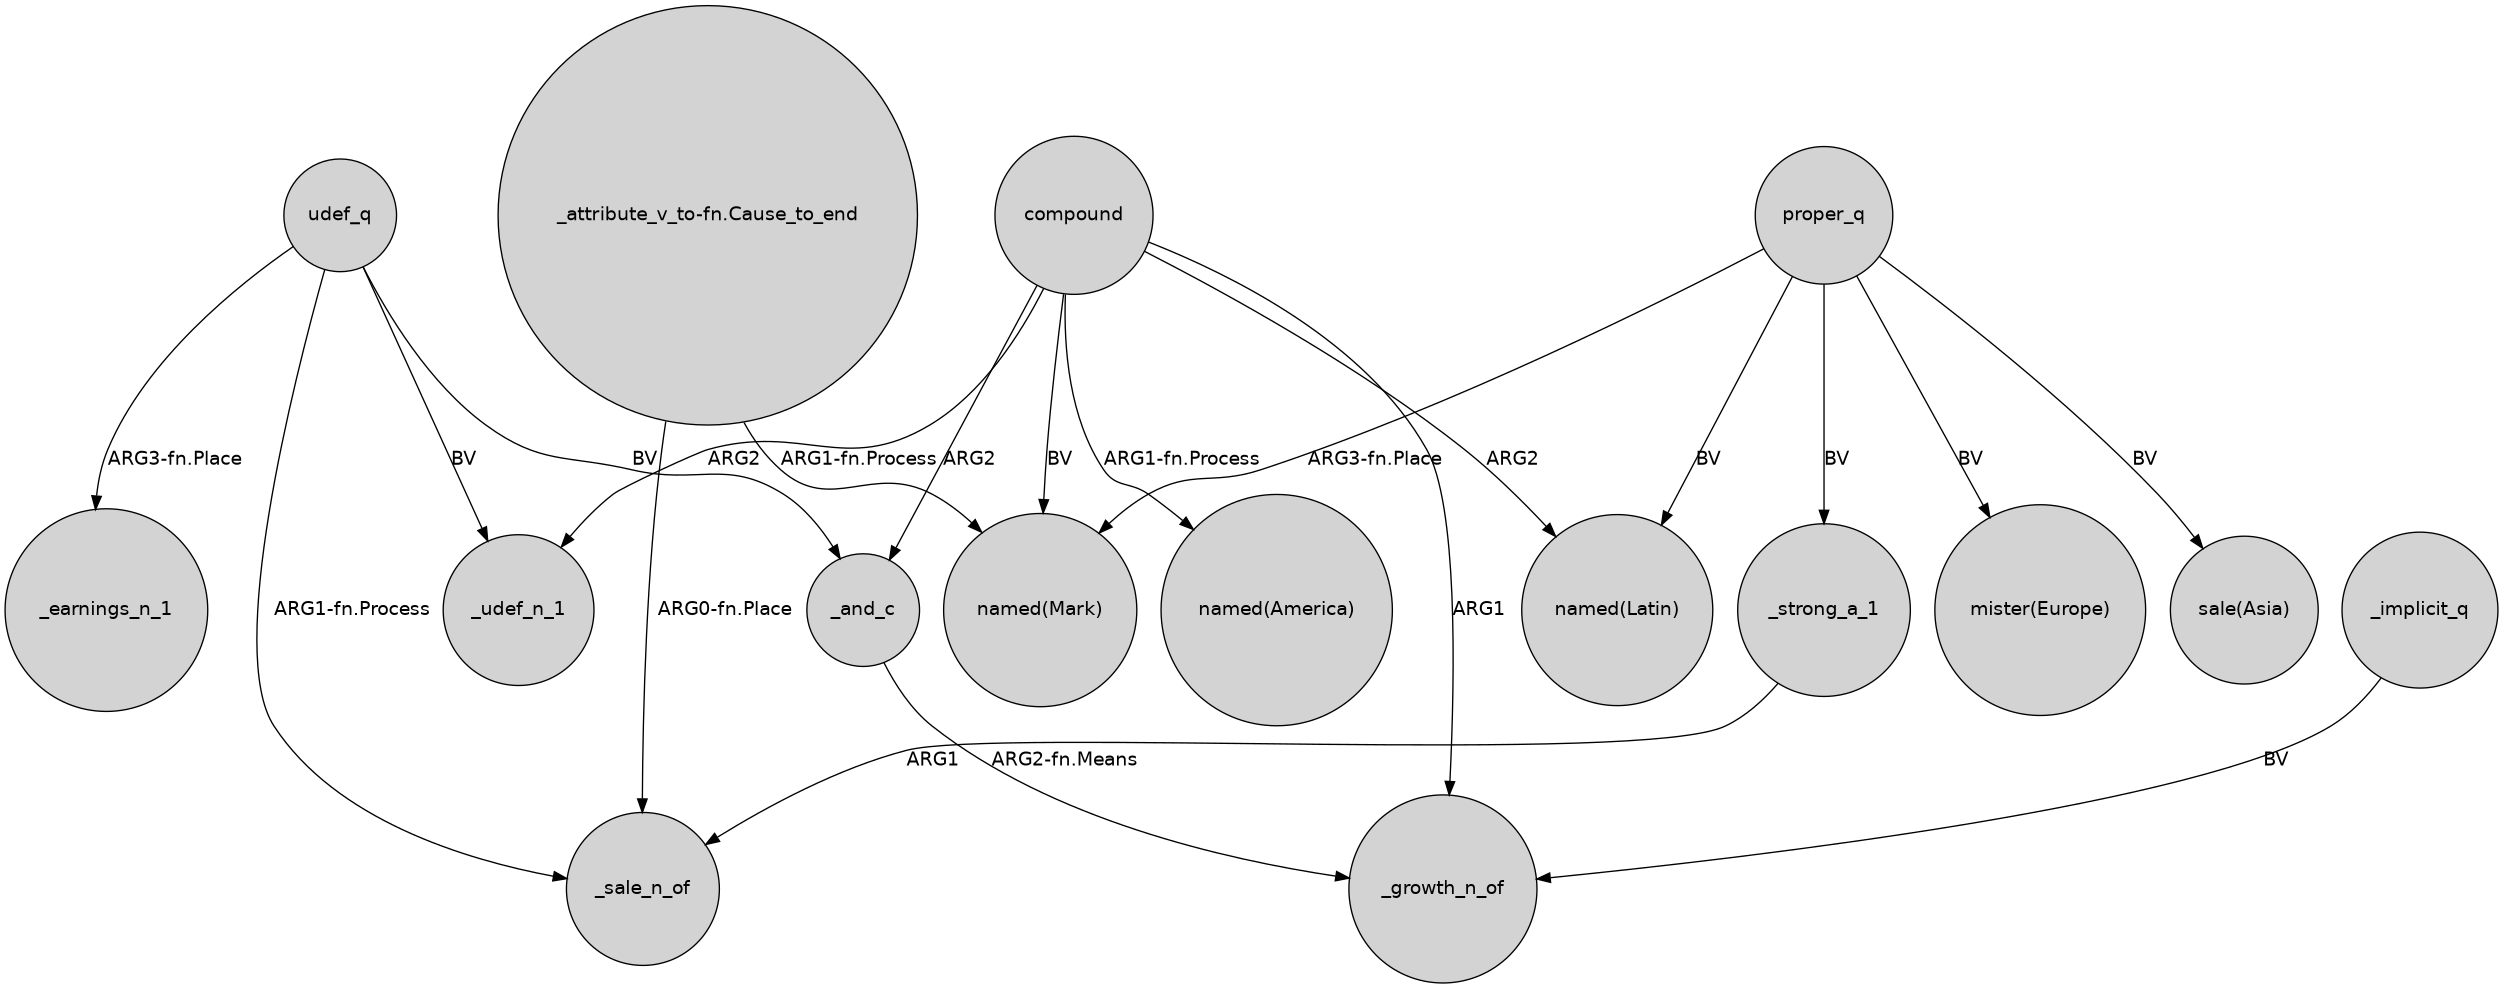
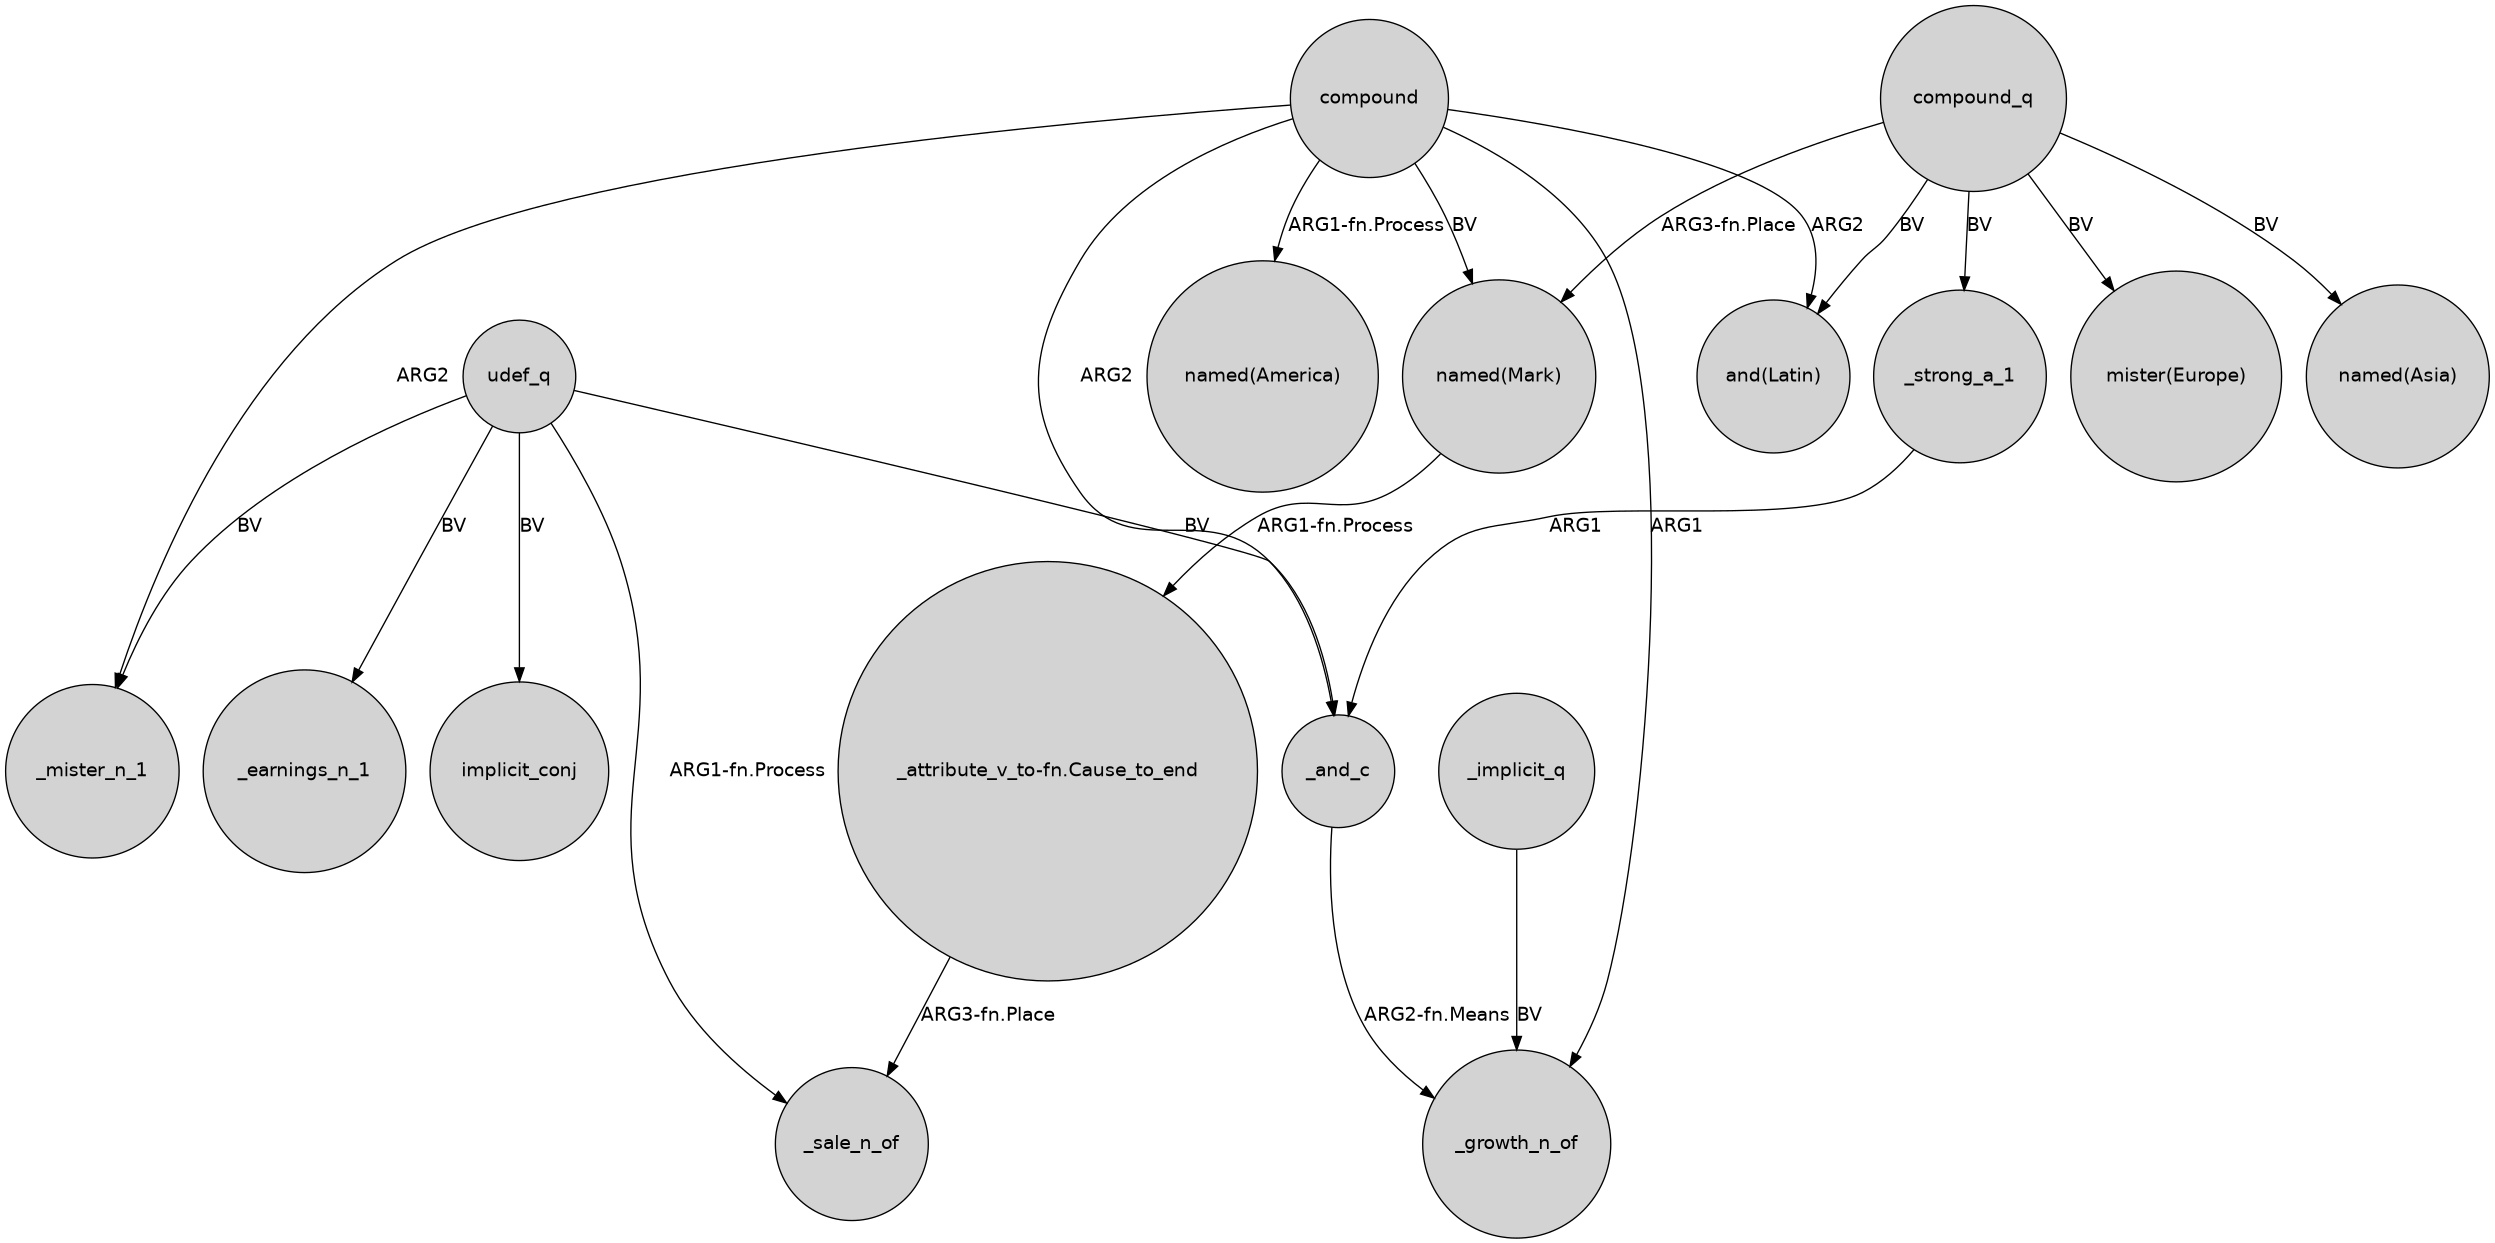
(1824, 215) -> (1973, 99)
(175, 460) -> (454, 527)
(849, 487) -> (1301, 504)
(519, 610) -> (92, 771)
(725, 610) -> (988, 1016)
(1617, 610) -> (1773, 376)
(2244, 610) -> (2398, 376)
(1246, 744) -> (1593, 512)
none -> (519, 771)
